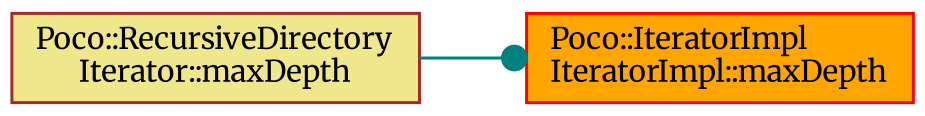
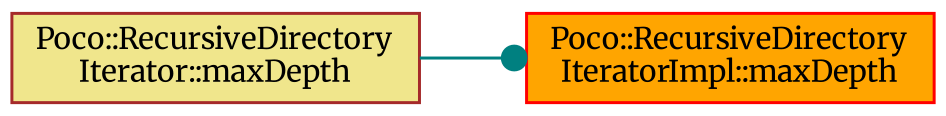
(720, 58) -> (730, 58)
